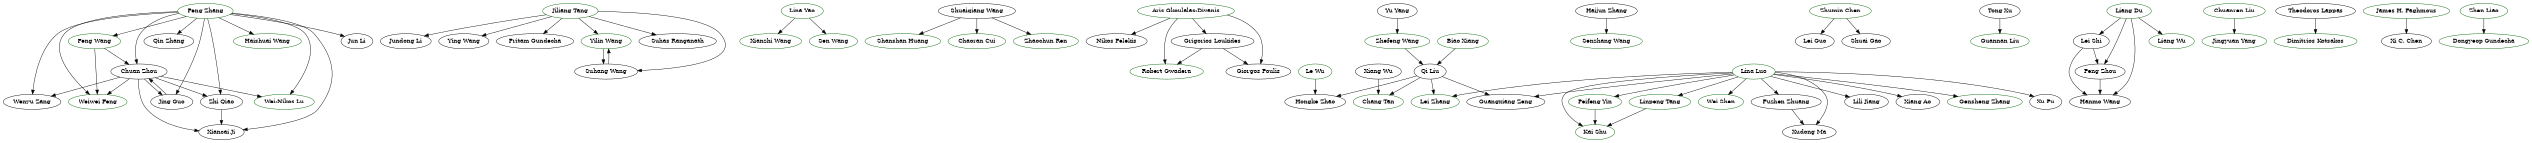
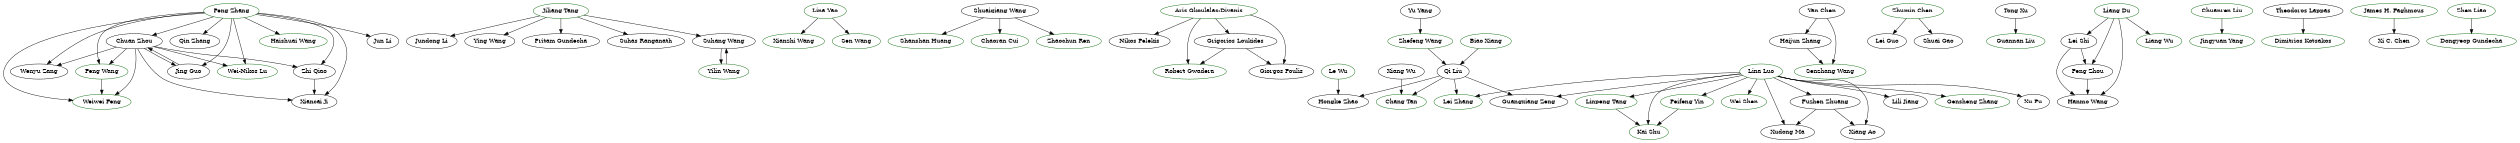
none -> (1822, 11)
(587, 25) -> none
(115, 55) -> (120, 55)
none -> (1842, 116)
